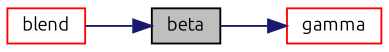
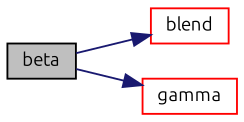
(109, 26) -> (104, 46)
